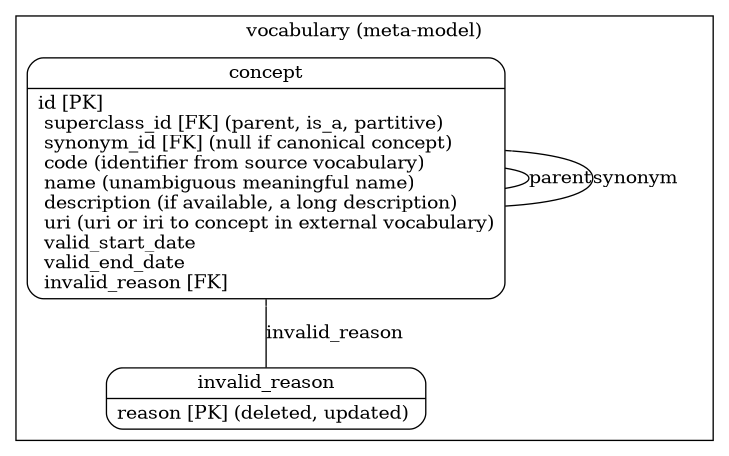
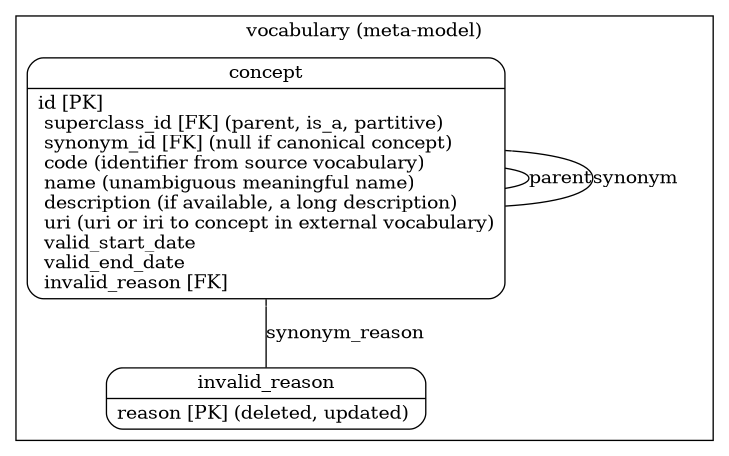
(335, 333) -> (345, 333)
